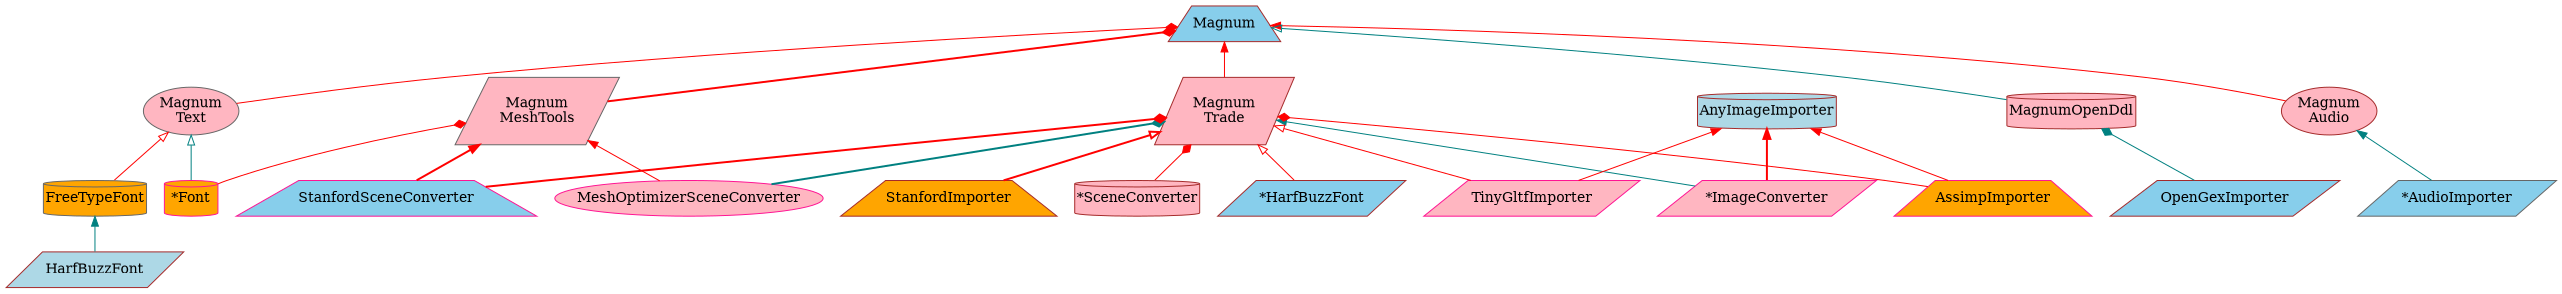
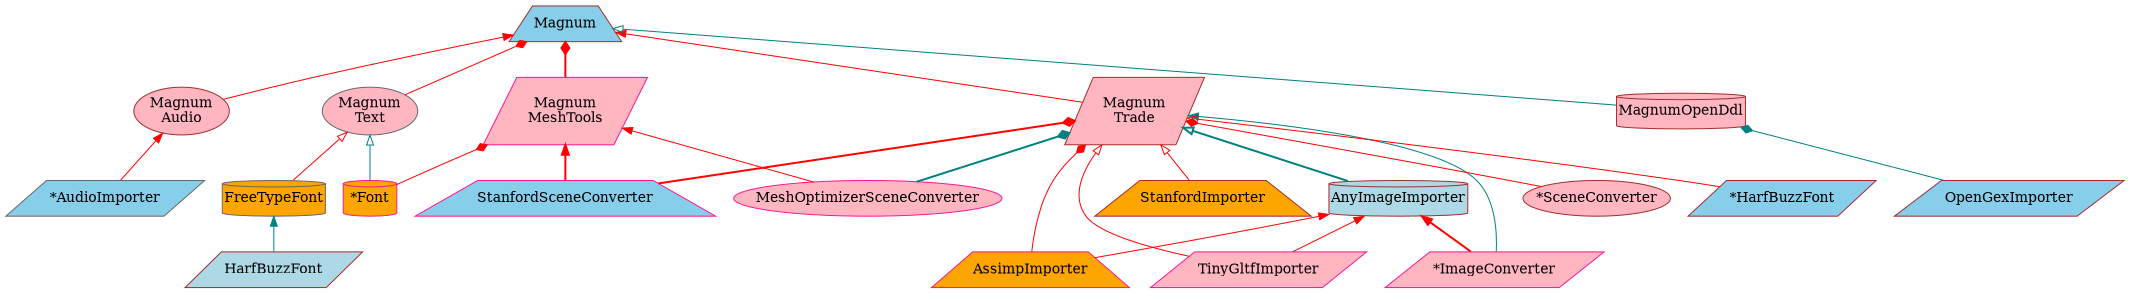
(537, 111) -> (565, 111)
none -> (1270, 156)
(1077, 158) -> (1178, 166)
(2398, 158) -> (138, 160)
(1137, 198) -> (1597, 198)
